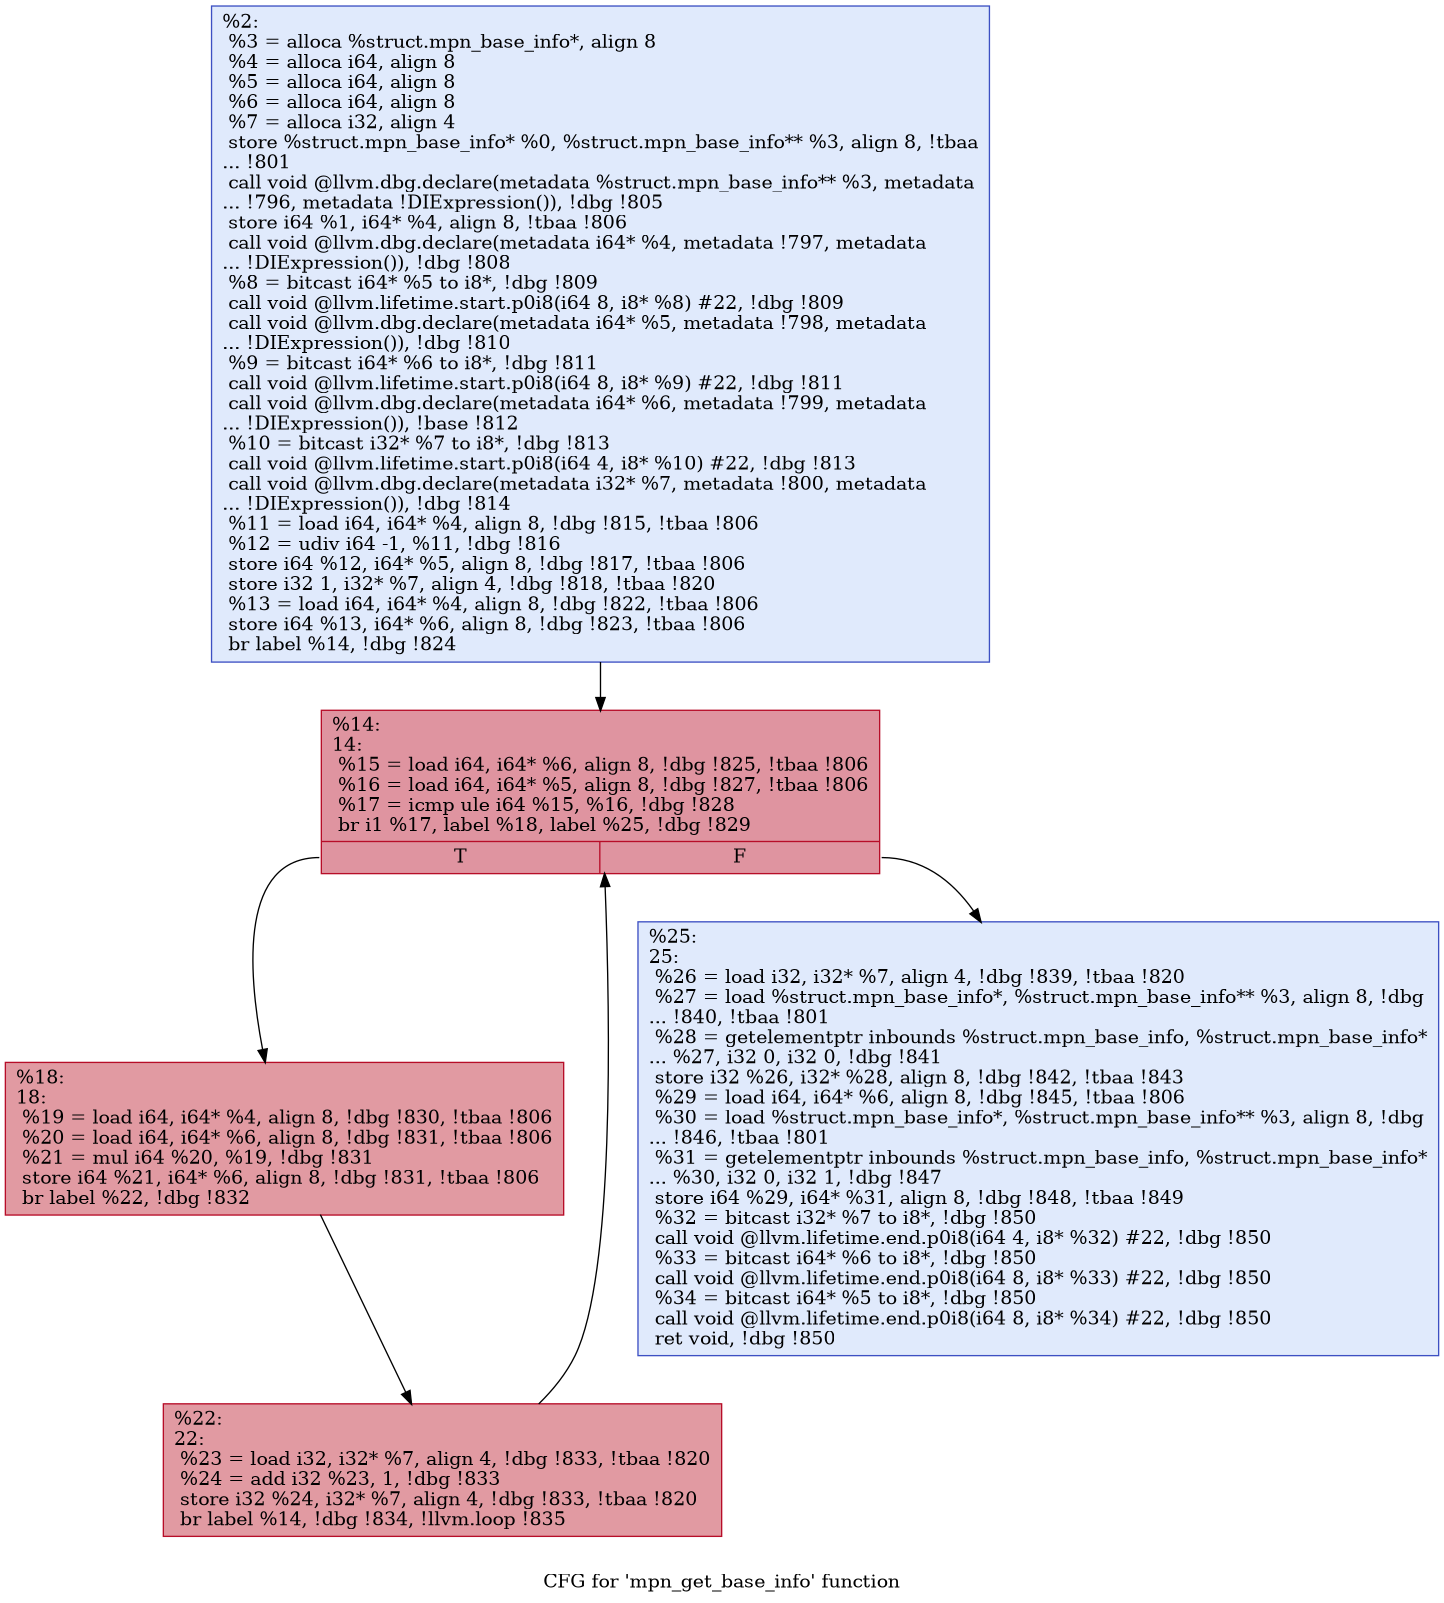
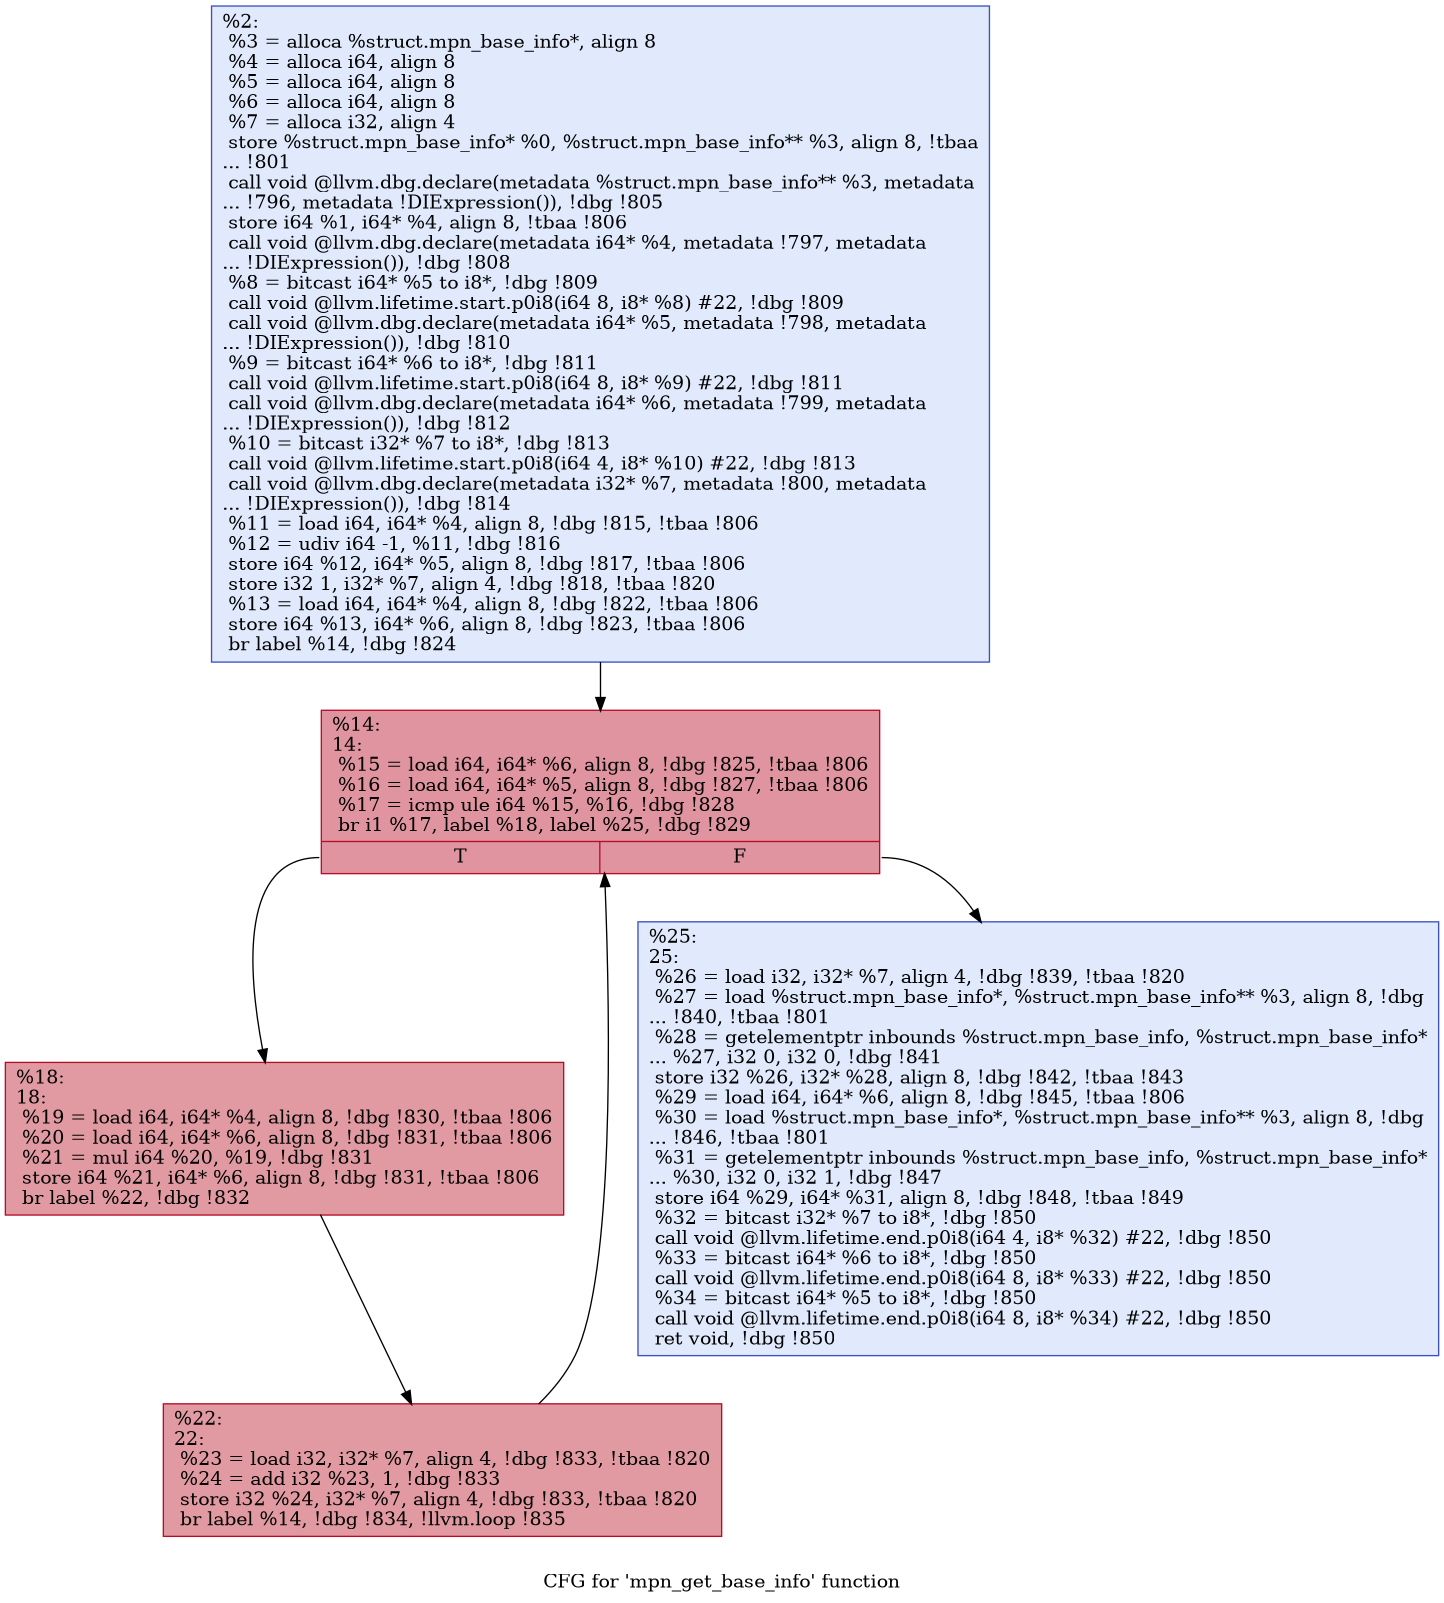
(371, 424) -> (367, 424)
